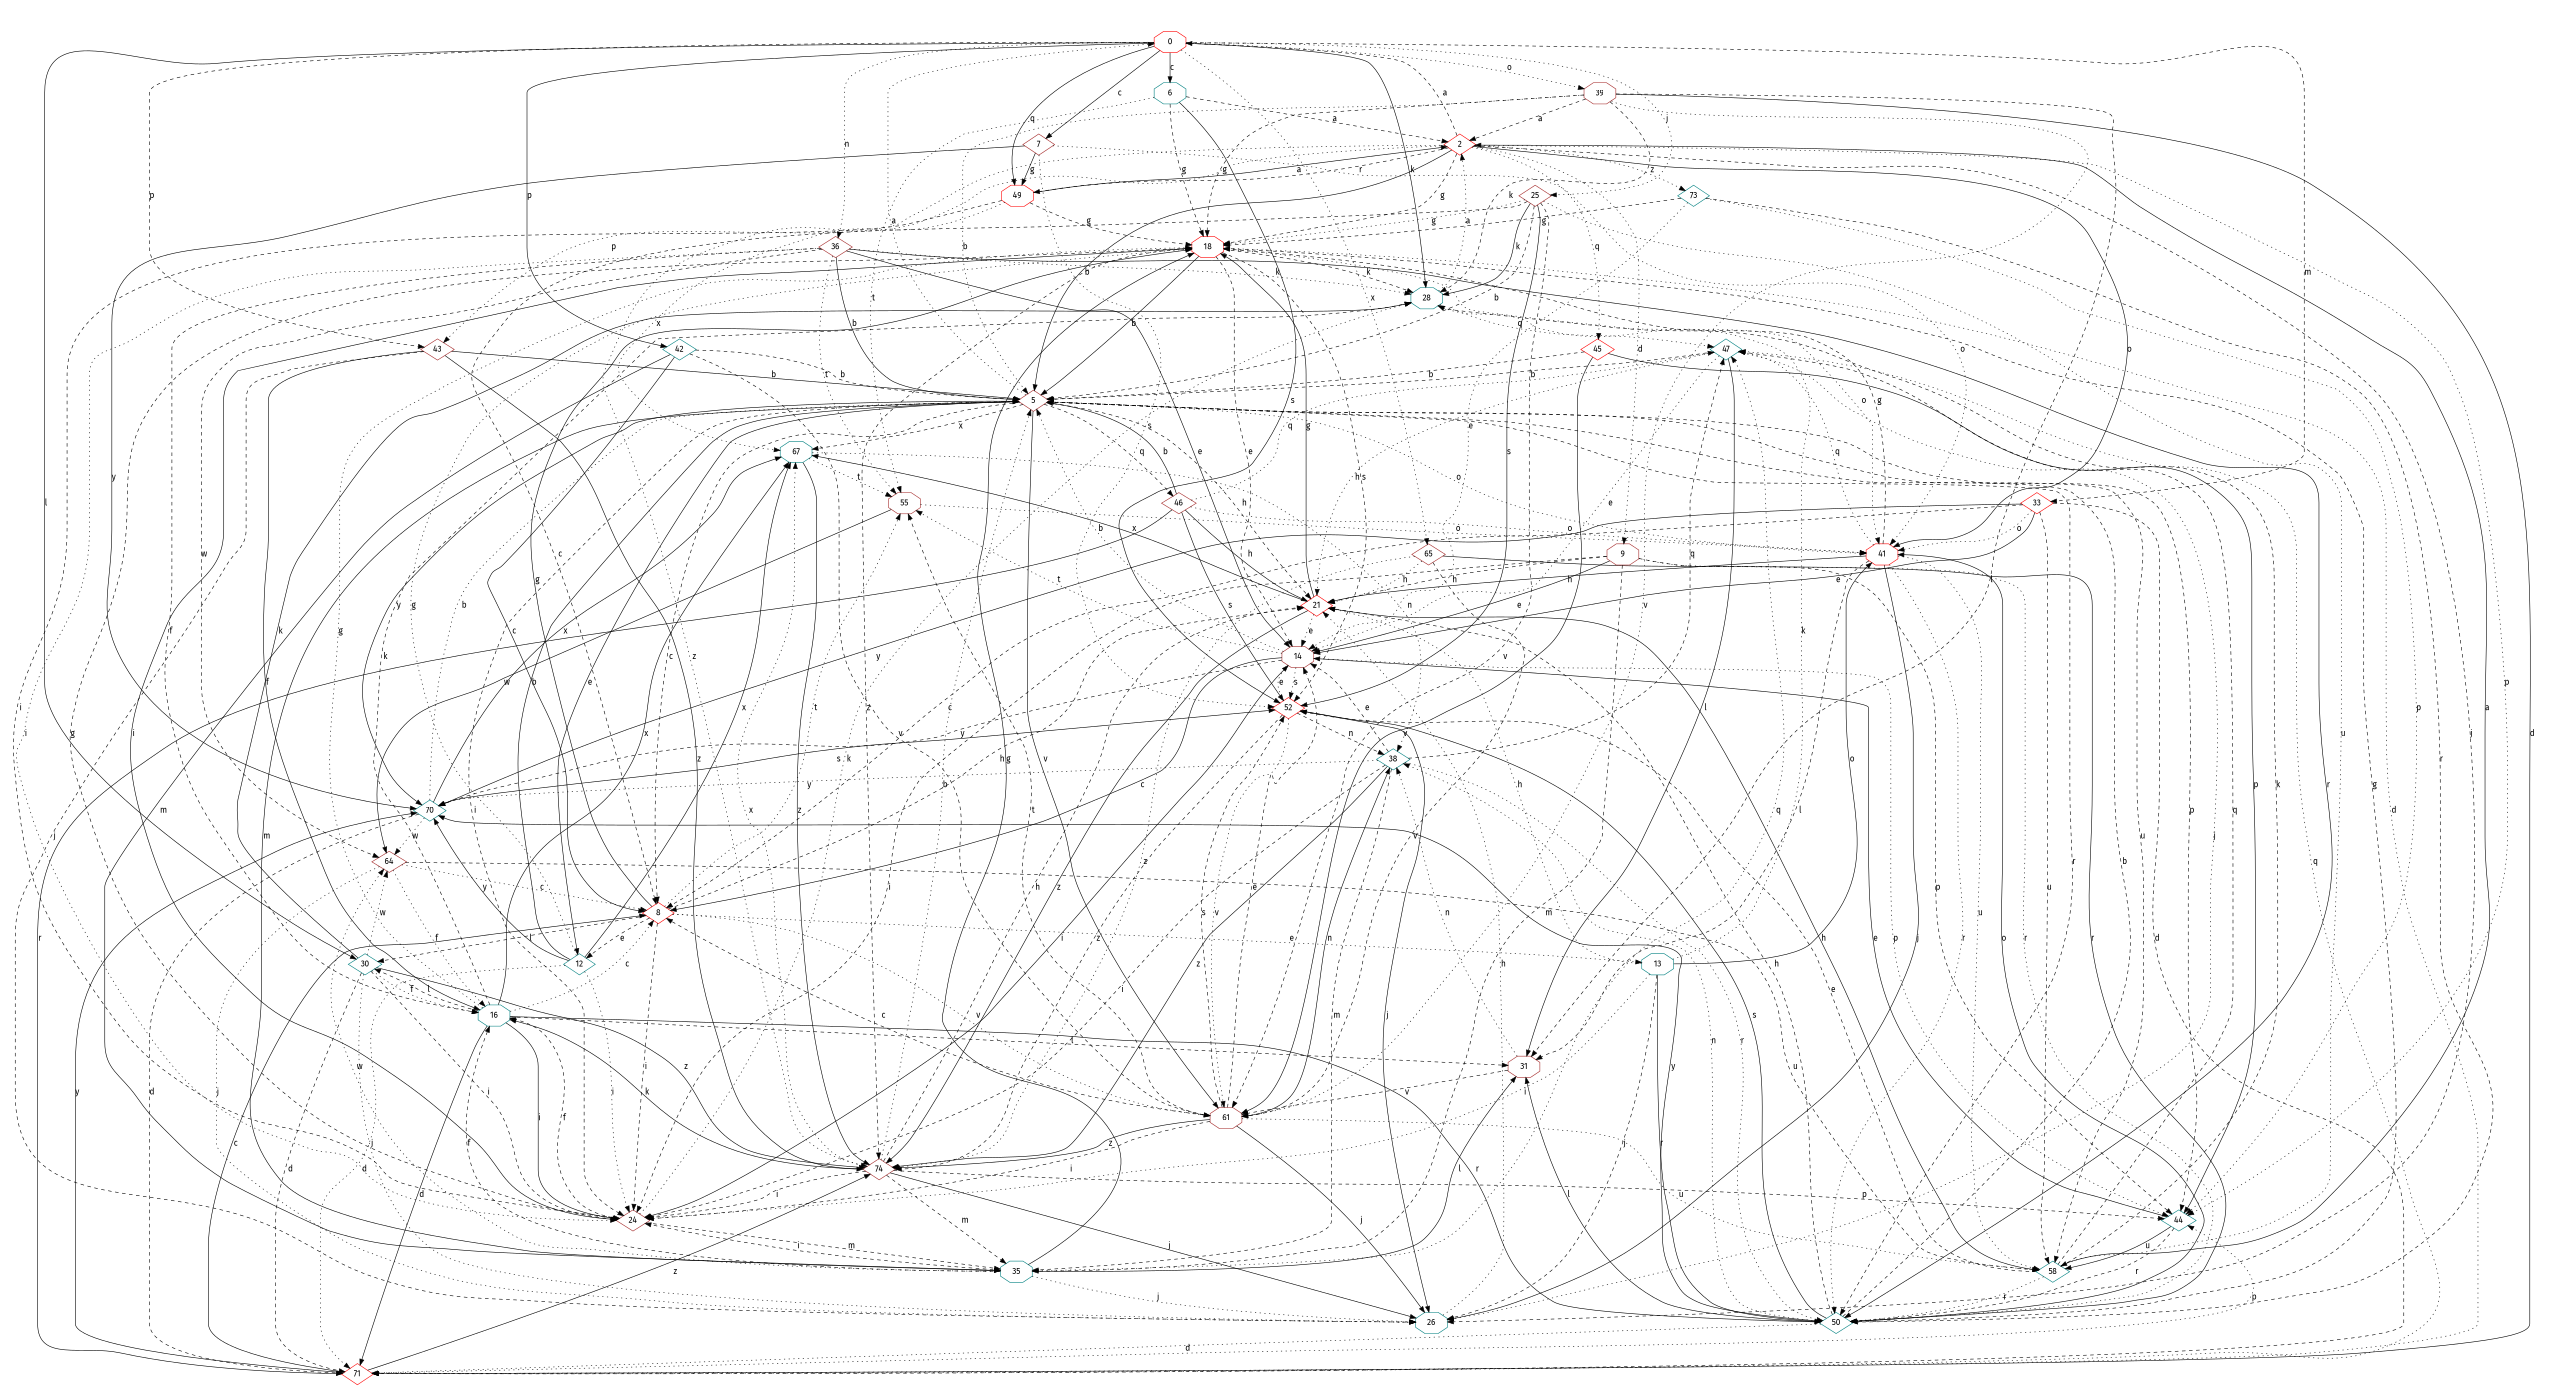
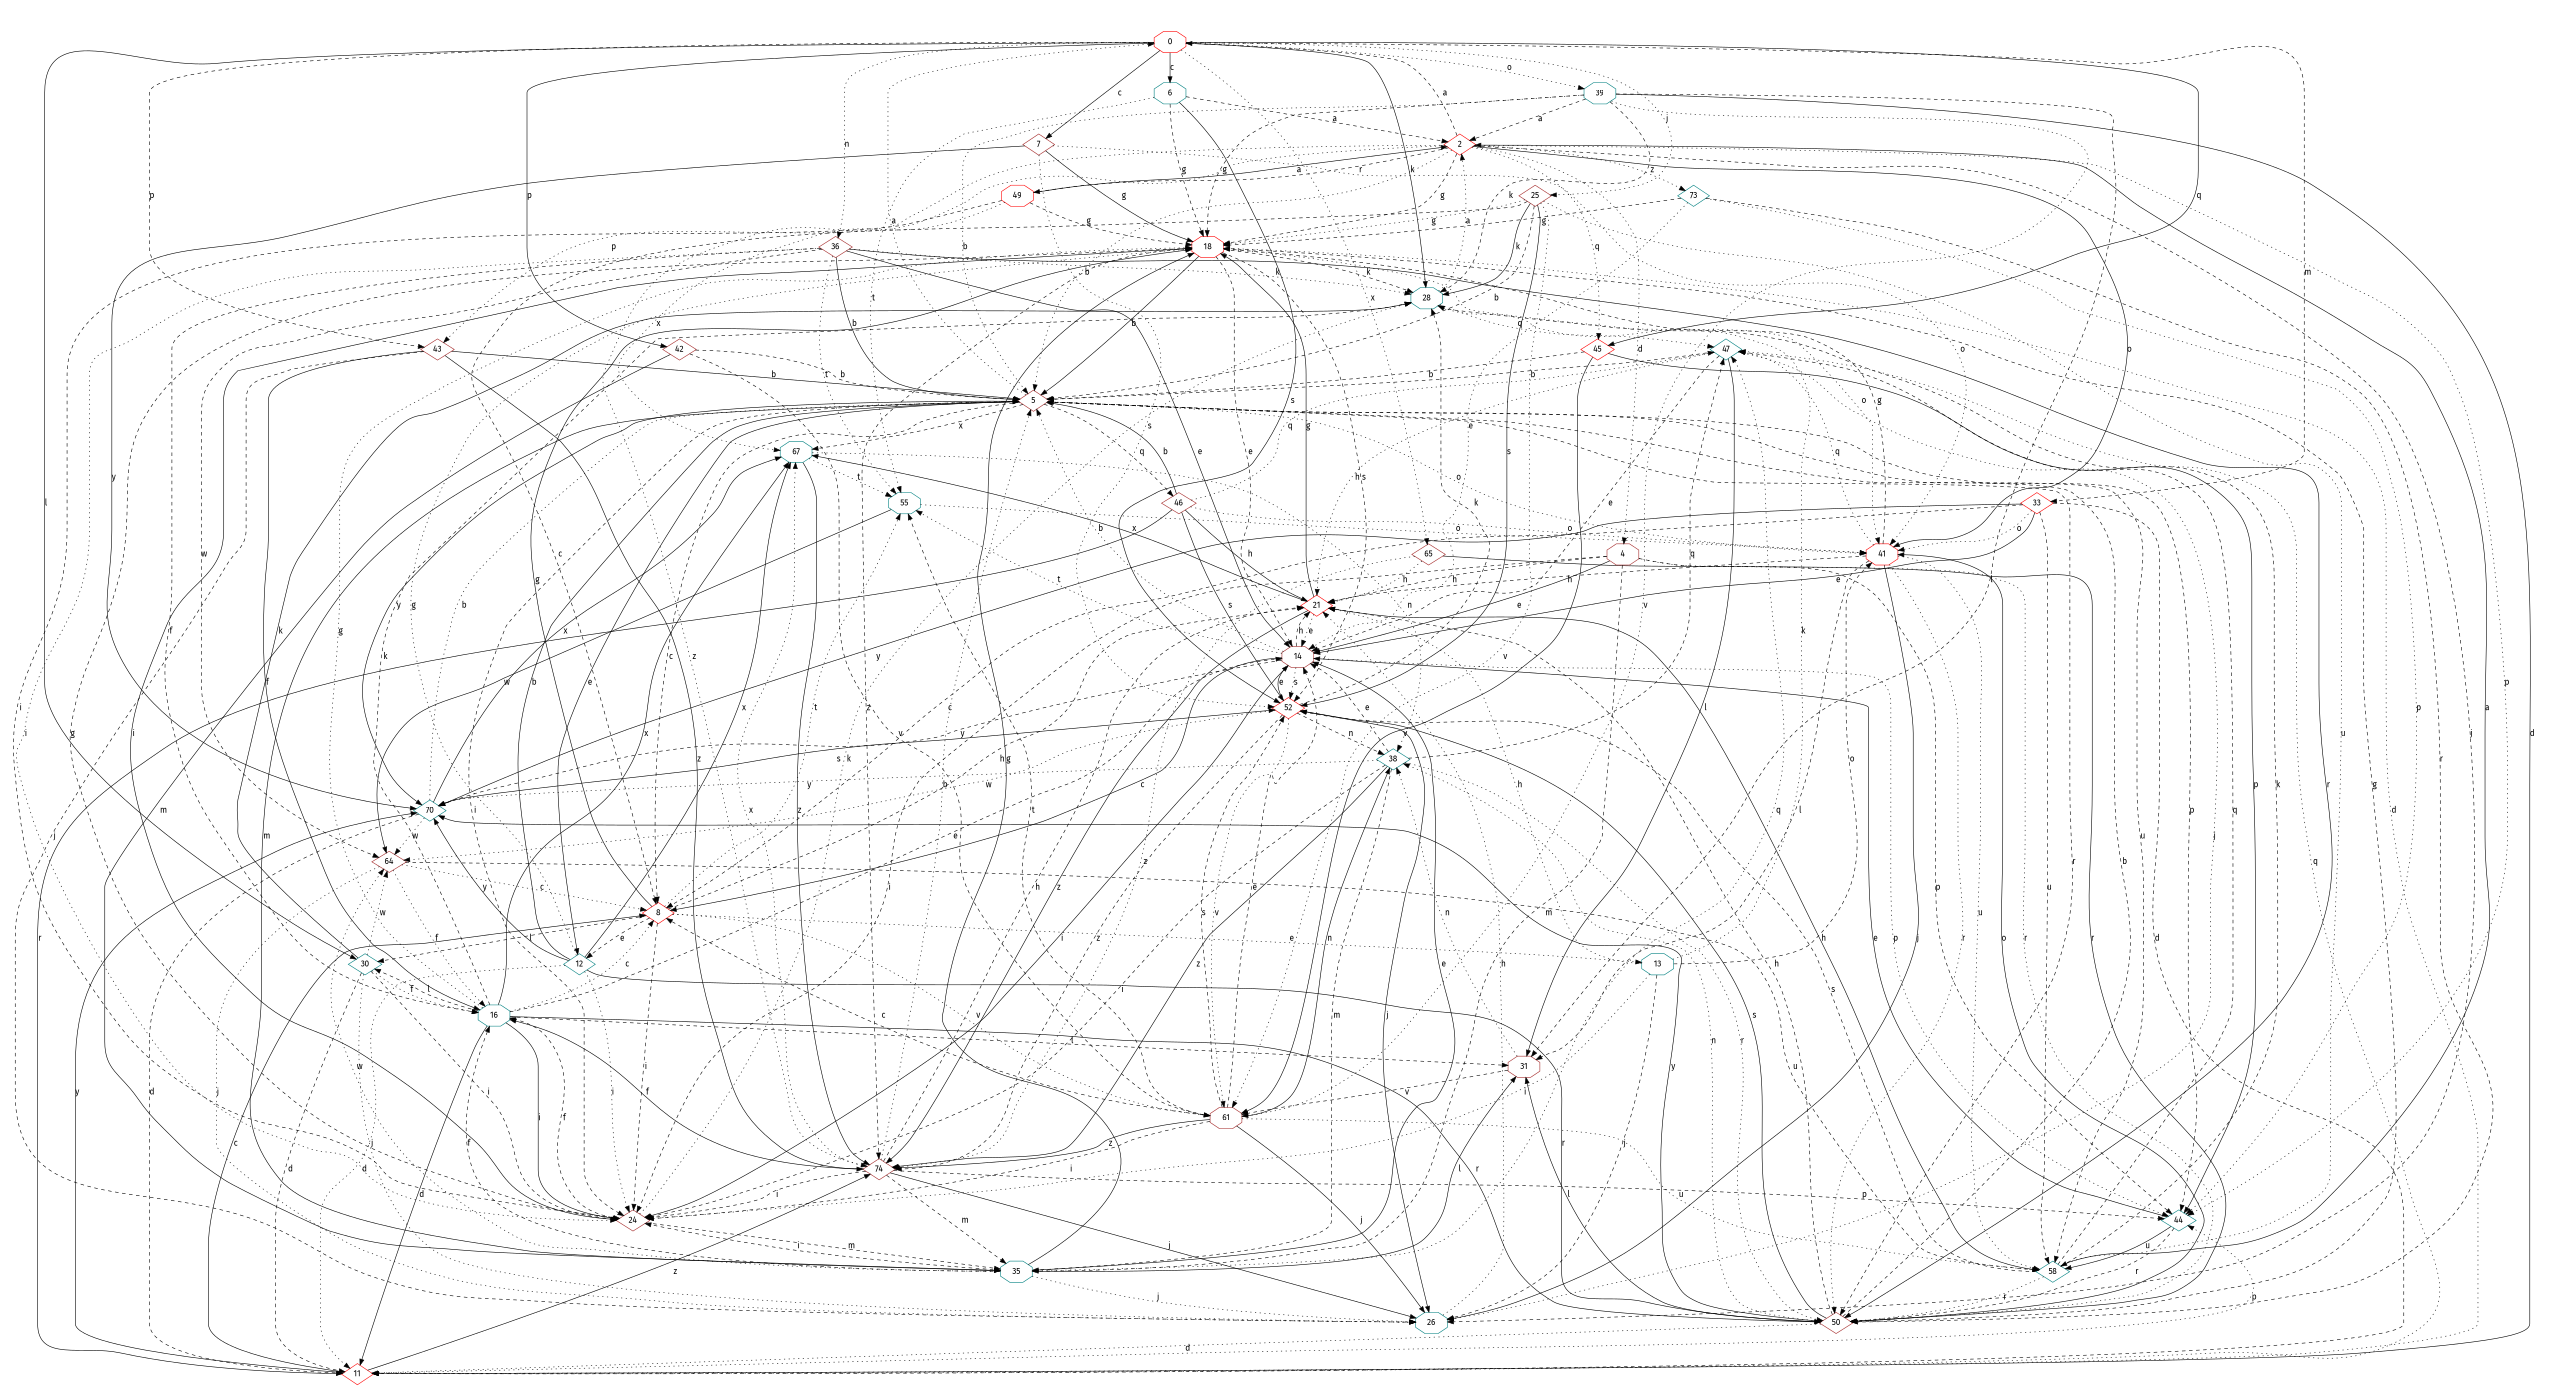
(1058, 90) -> (2094, 67)
(1600, 93) -> (1600, 93)
(1029, 169) -> (1113, 201)
(1200, 208) -> (1200, 208)
(680, 350) -> (680, 350)
(1193, 460) -> (1297, 630)
(904, 503) -> (904, 503)
none -> (1489, 550)
(1564, 550) -> (1564, 550)
(1623, 554) -> (1623, 554)
(1599, 574) -> (1599, 574)
(499, 607) -> none
(1462, 676) -> (1462, 676)
(1278, 685) -> (1278, 685)
(1046, 778) -> none
none -> (847, 809)
(1856, 828) -> (1856, 828)
(1403, 847) -> none
none -> (905, 854)
(1833, 990) -> (1833, 990)
(637, 1042) -> none
(647, 1092) -> (647, 1092)
none -> (1437, 1098)
(1666, 1199) -> (1354, 999)
(1836, 1323) -> (1836, 1323)
(357, 1374) -> (357, 1374)
